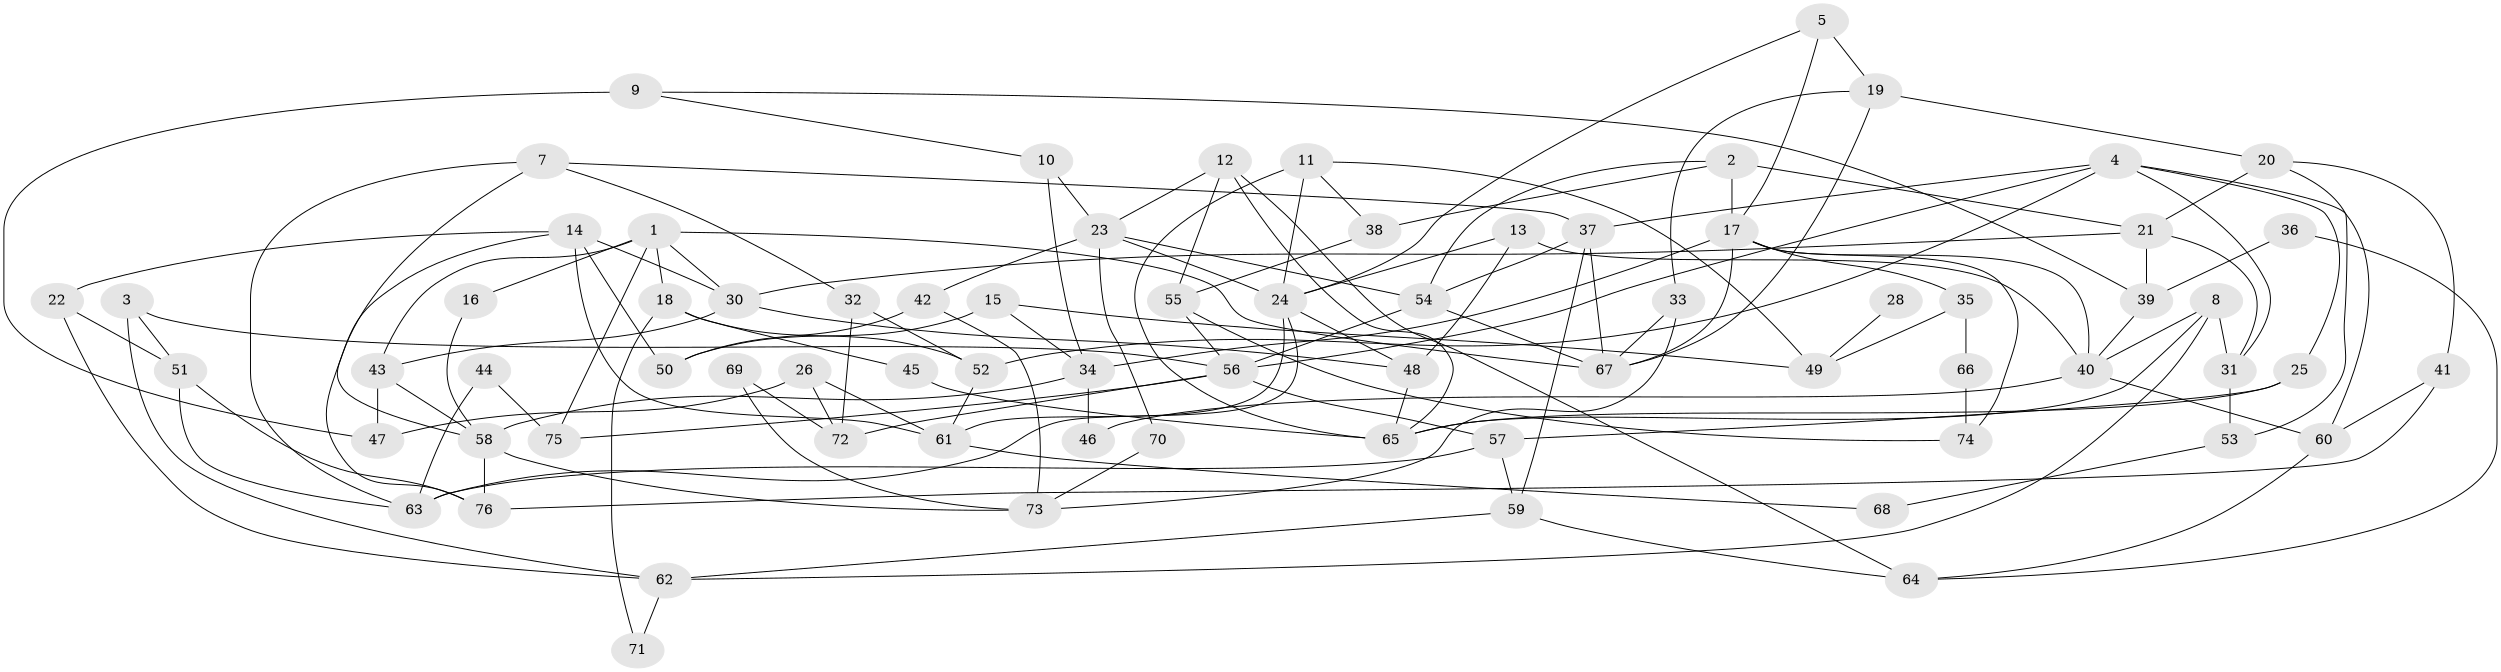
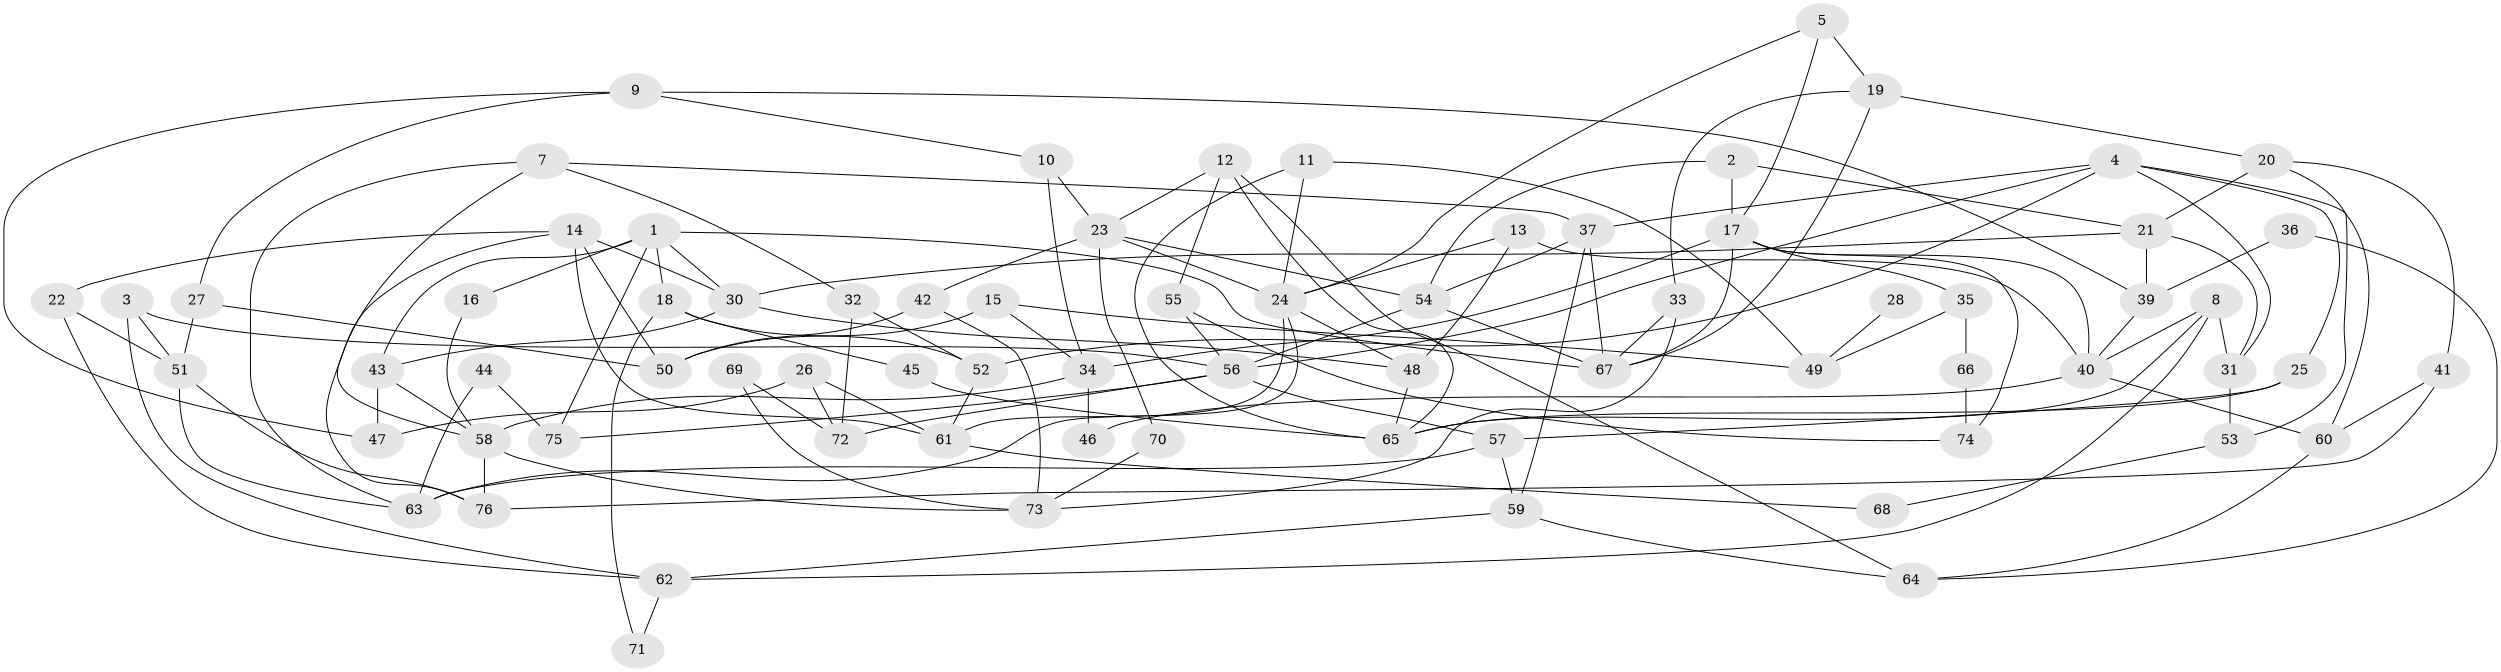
(1375, 231) -> none
none -> (197, 301)
